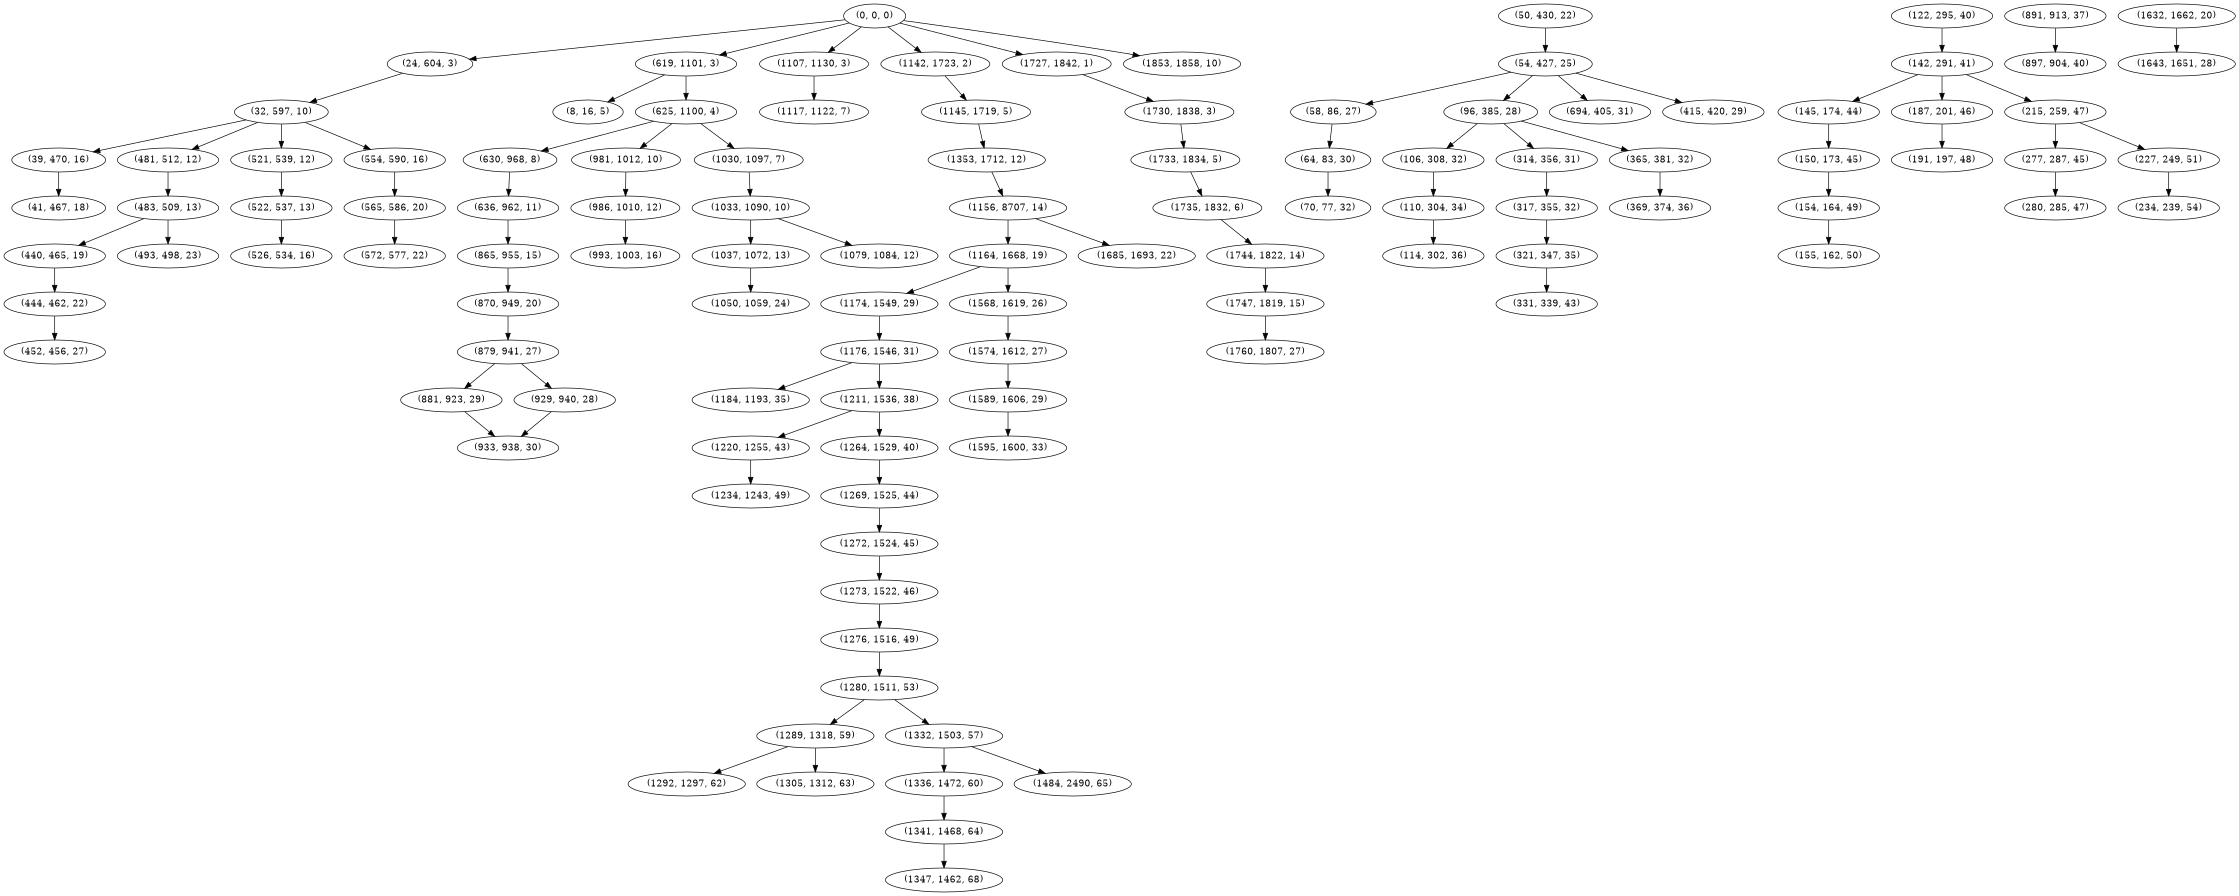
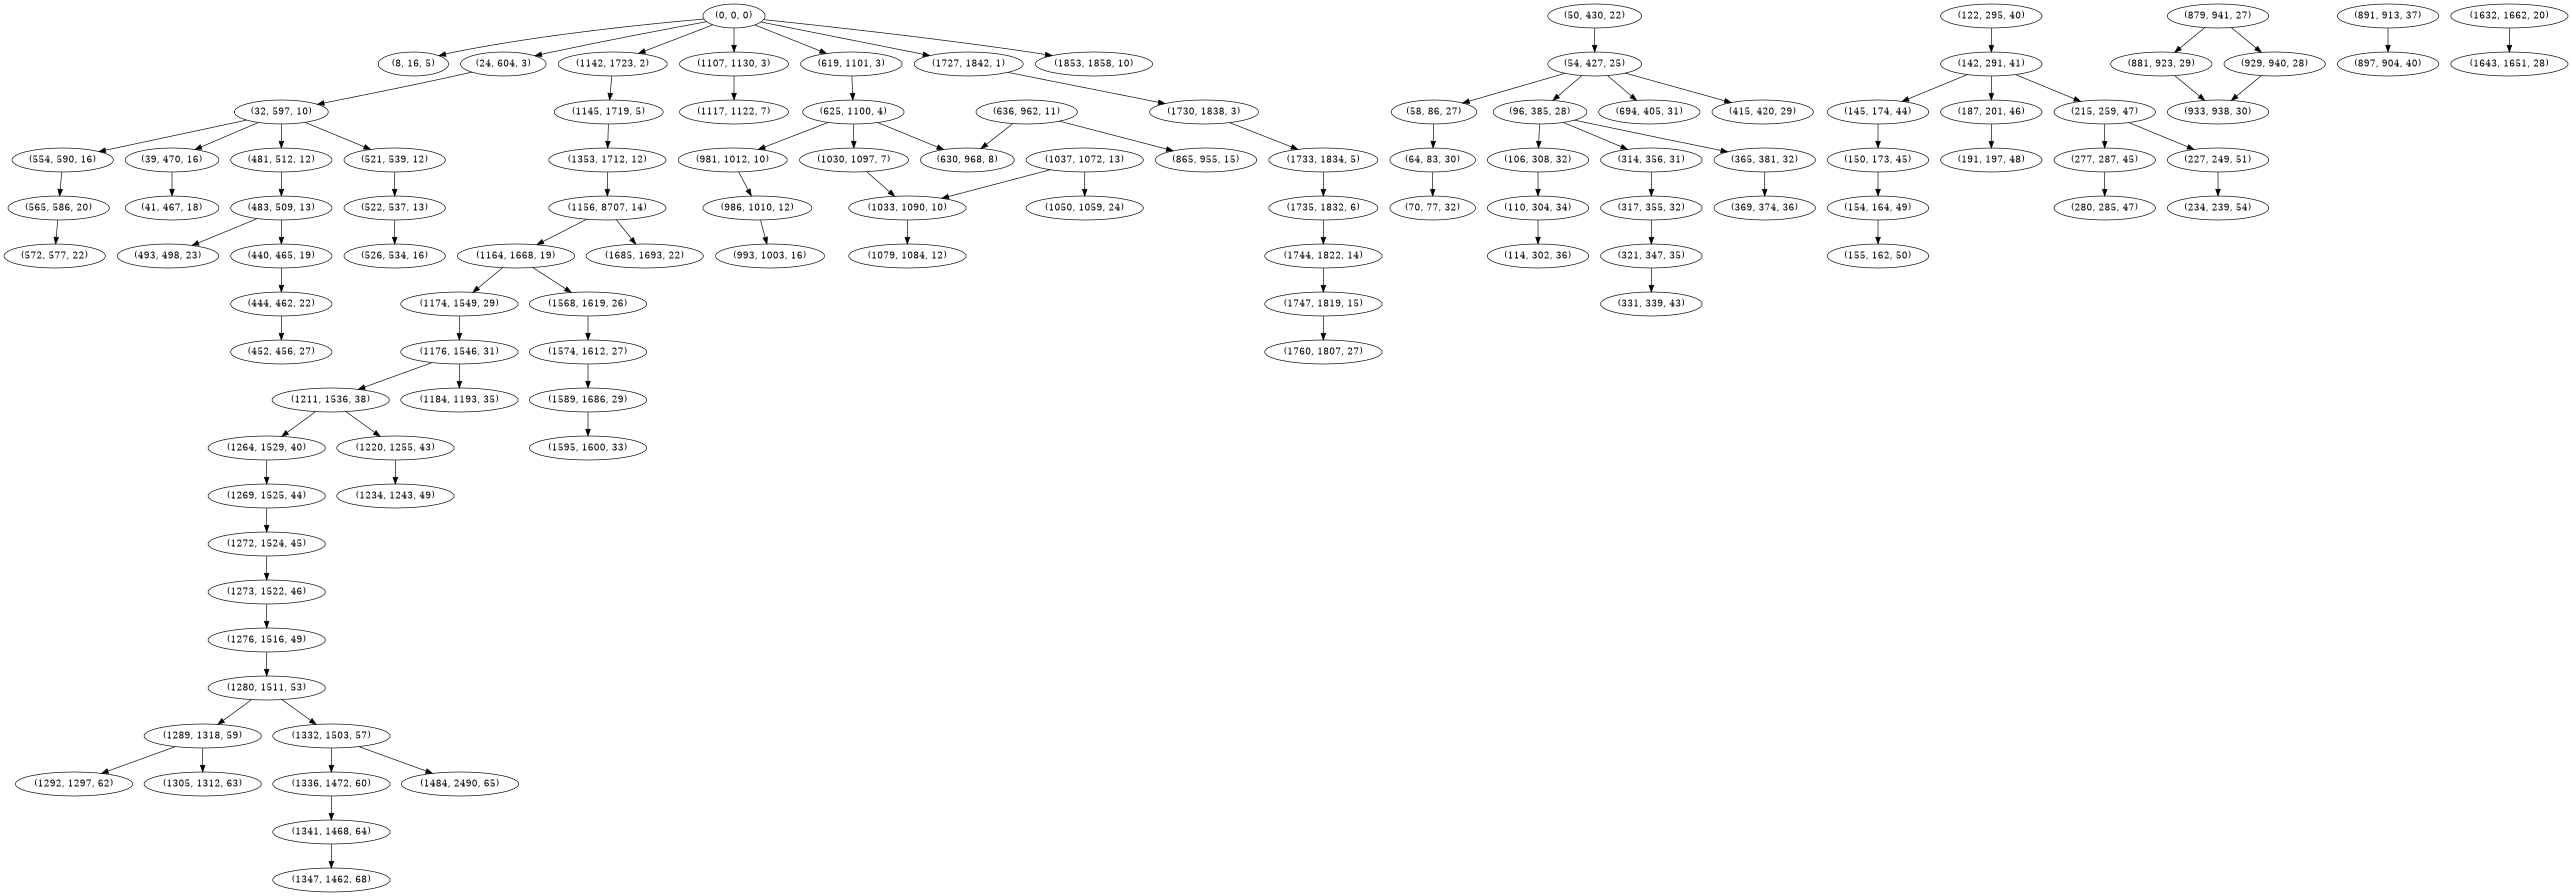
(639, 87) -> (574, 33)
(509, 181) -> (1000, 134)
(751, 229) -> (999, 183)
(508, 304) -> none
(1008, 400) -> (588, 400)
